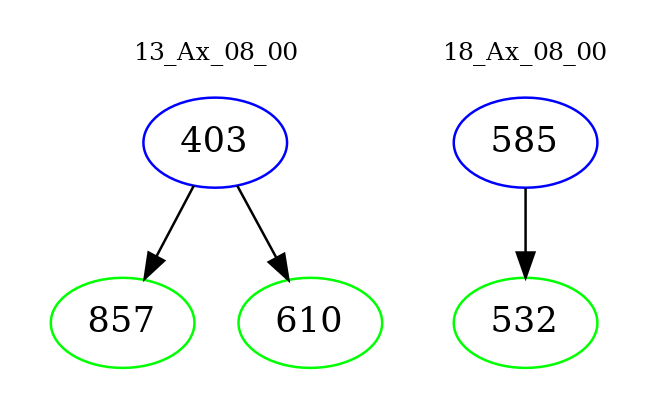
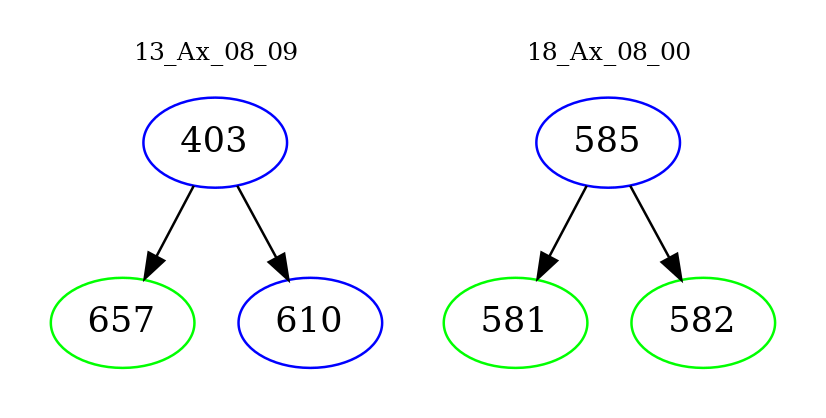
(216, 54) -> (216, 54)
(123, 323) -> (123, 323)
(310, 323) -> (310, 323)
none -> (516, 323)
(526, 323) -> (703, 323)
